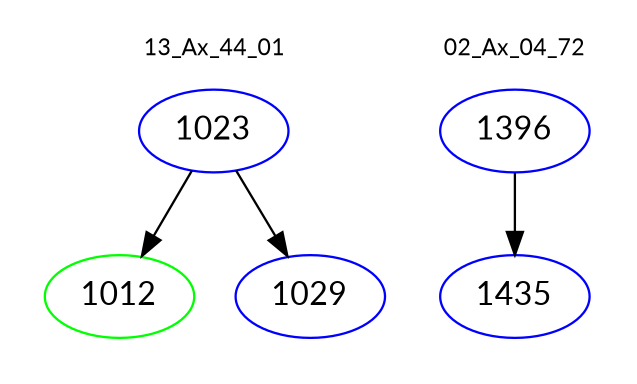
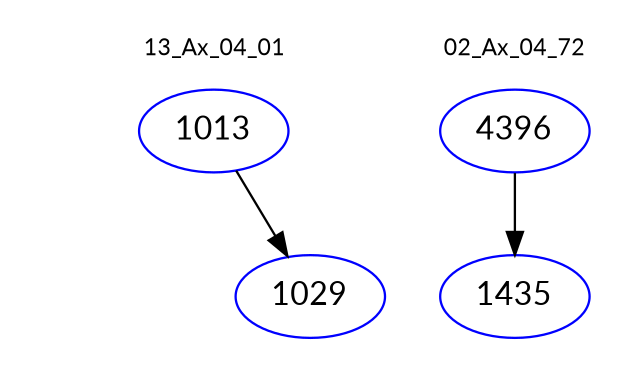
(215, 49) -> (215, 49)
(214, 131) -> (214, 131)
(515, 131) -> (515, 131)
(120, 297) -> none
